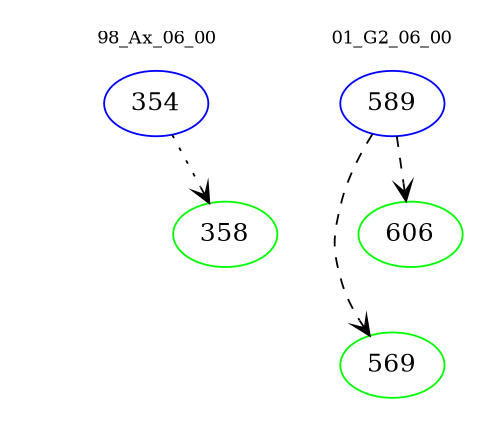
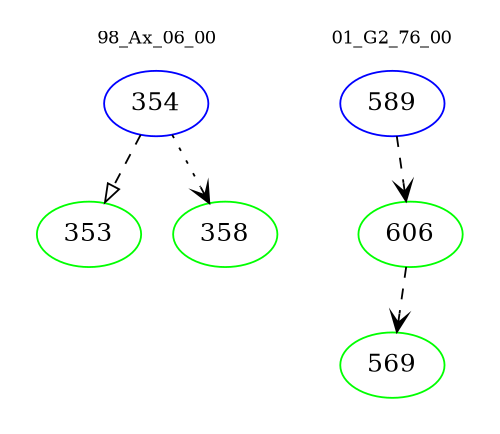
(392, 39) -> (392, 39)
(336, 226) -> (403, 290)
none -> (89, 234)
